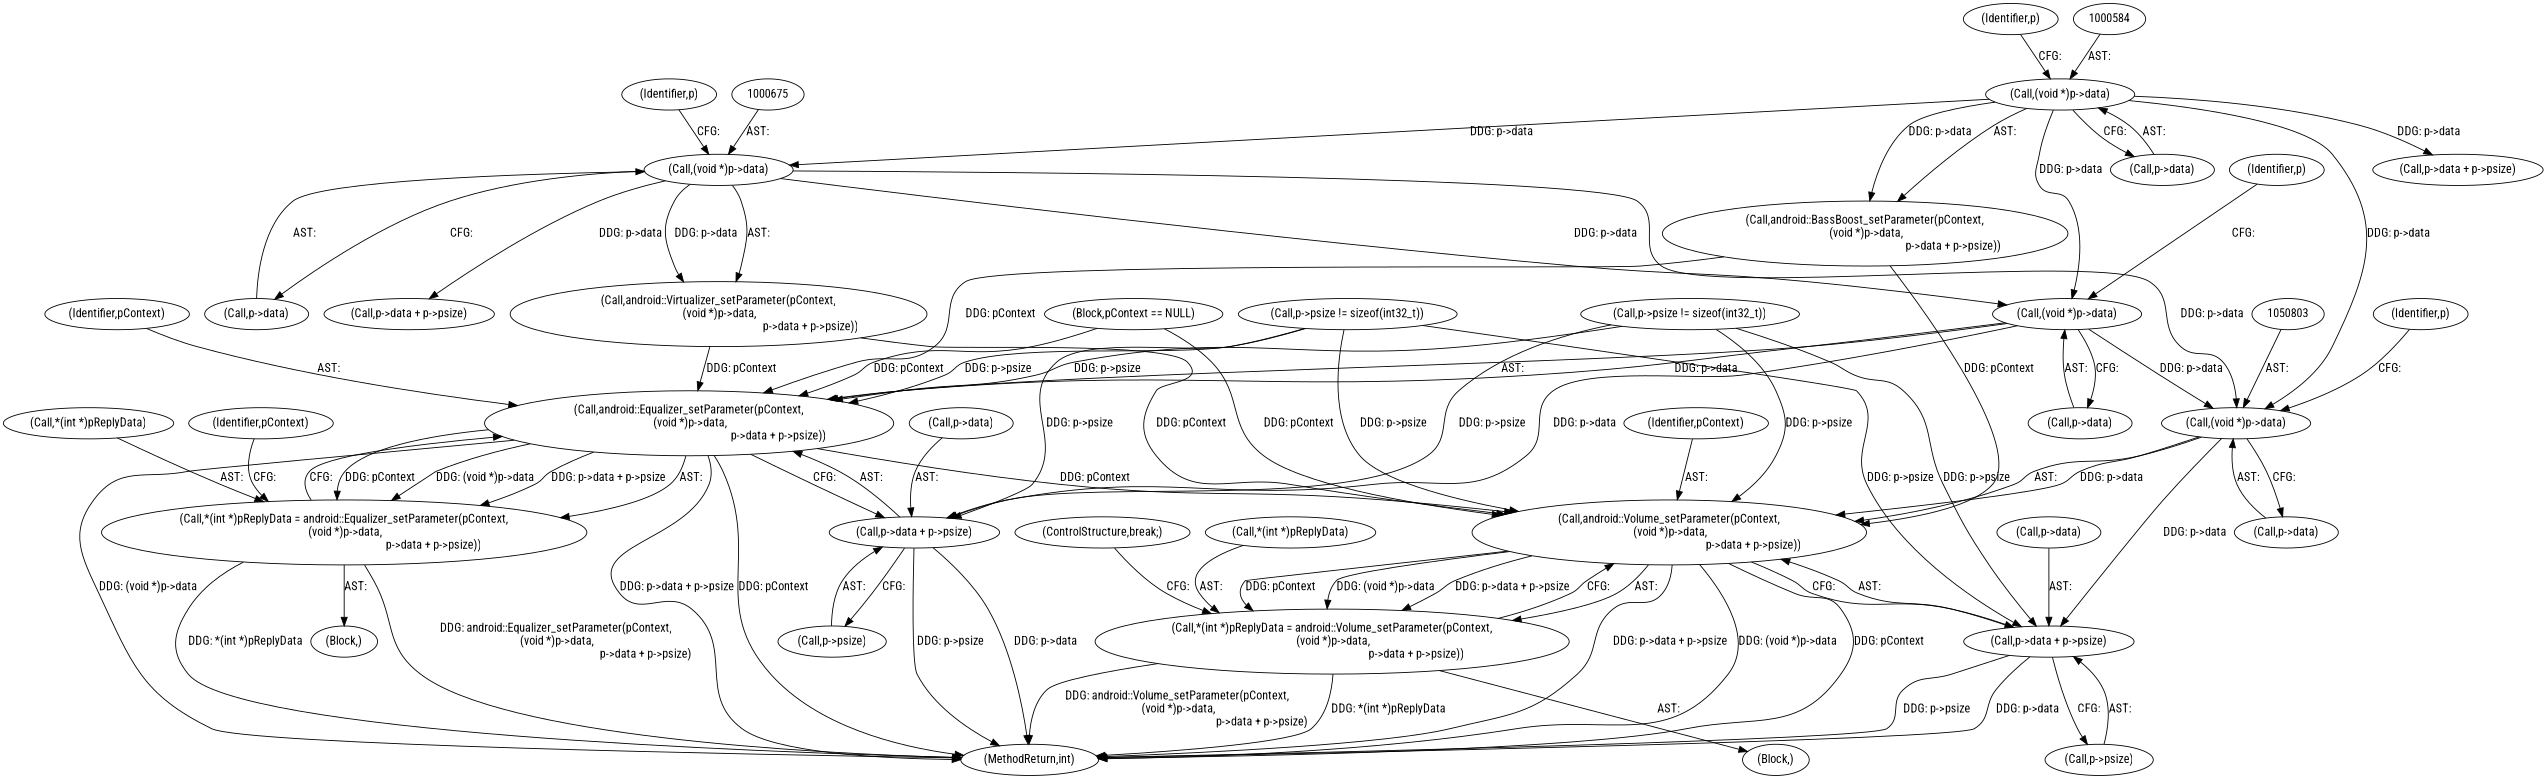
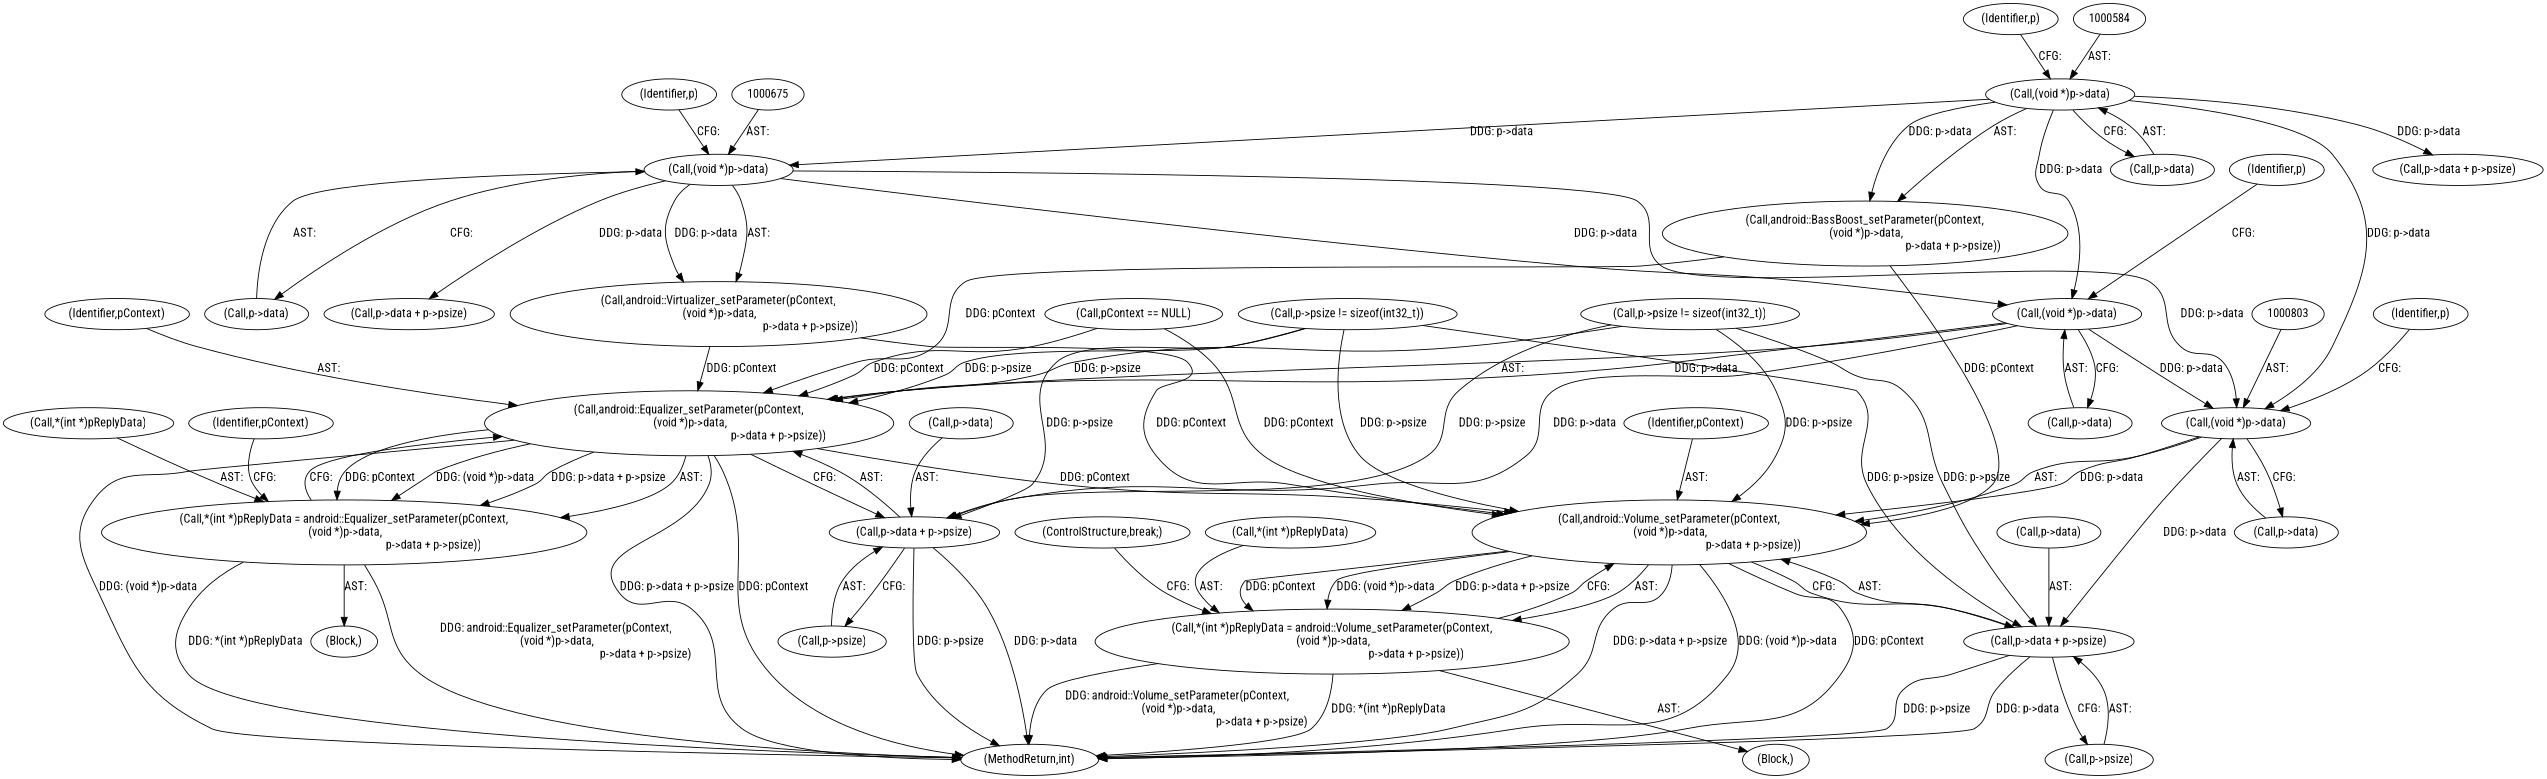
(1134, 314) -> (1134, 314)
(2288, 314) -> (2288, 314)
